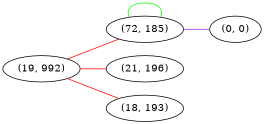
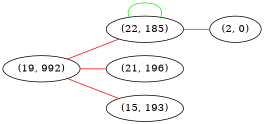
(145, 29) -> (145, 29)
(235, 29) -> (235, 29)
(145, 108) -> (145, 108)
